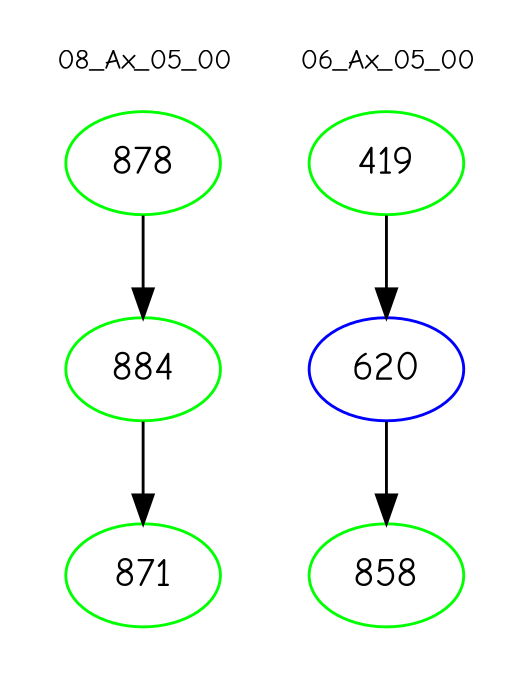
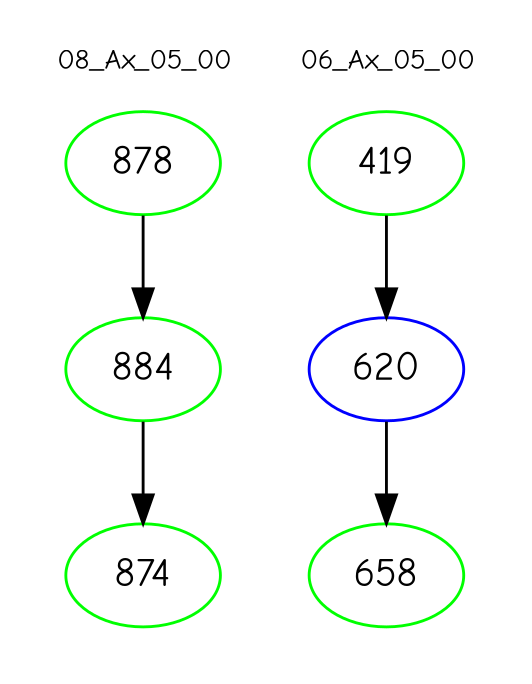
(143, 575) -> (143, 575)
(386, 575) -> (386, 575)
